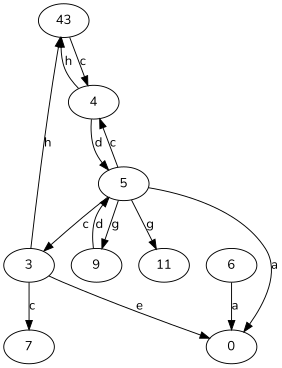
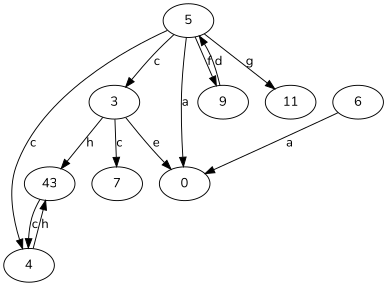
(92, 142) -> none
(116, 225) -> (210, 61)
